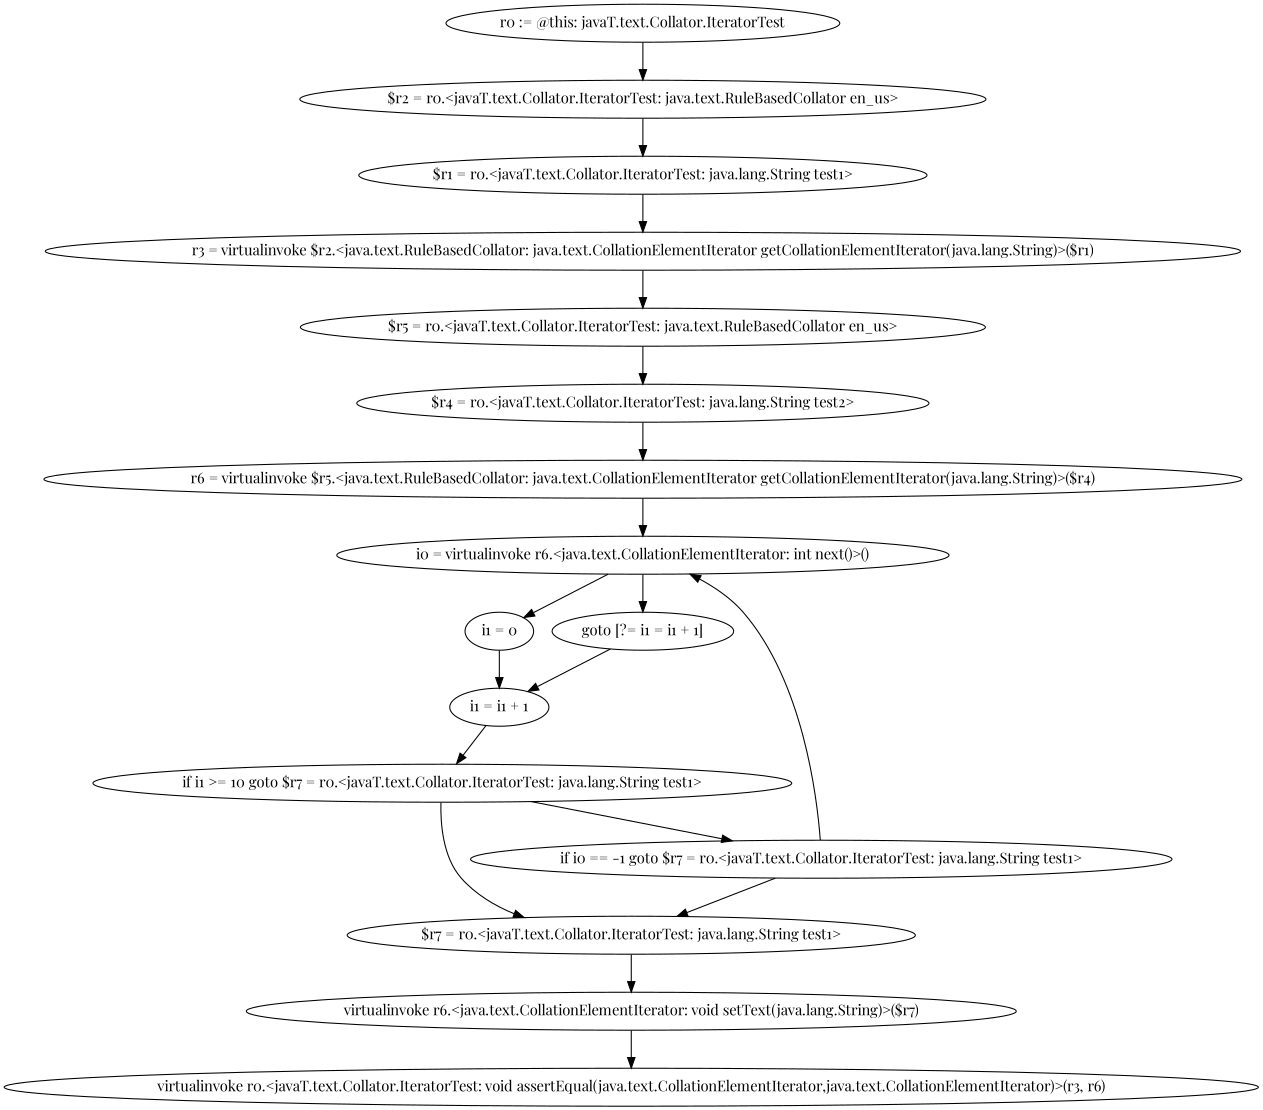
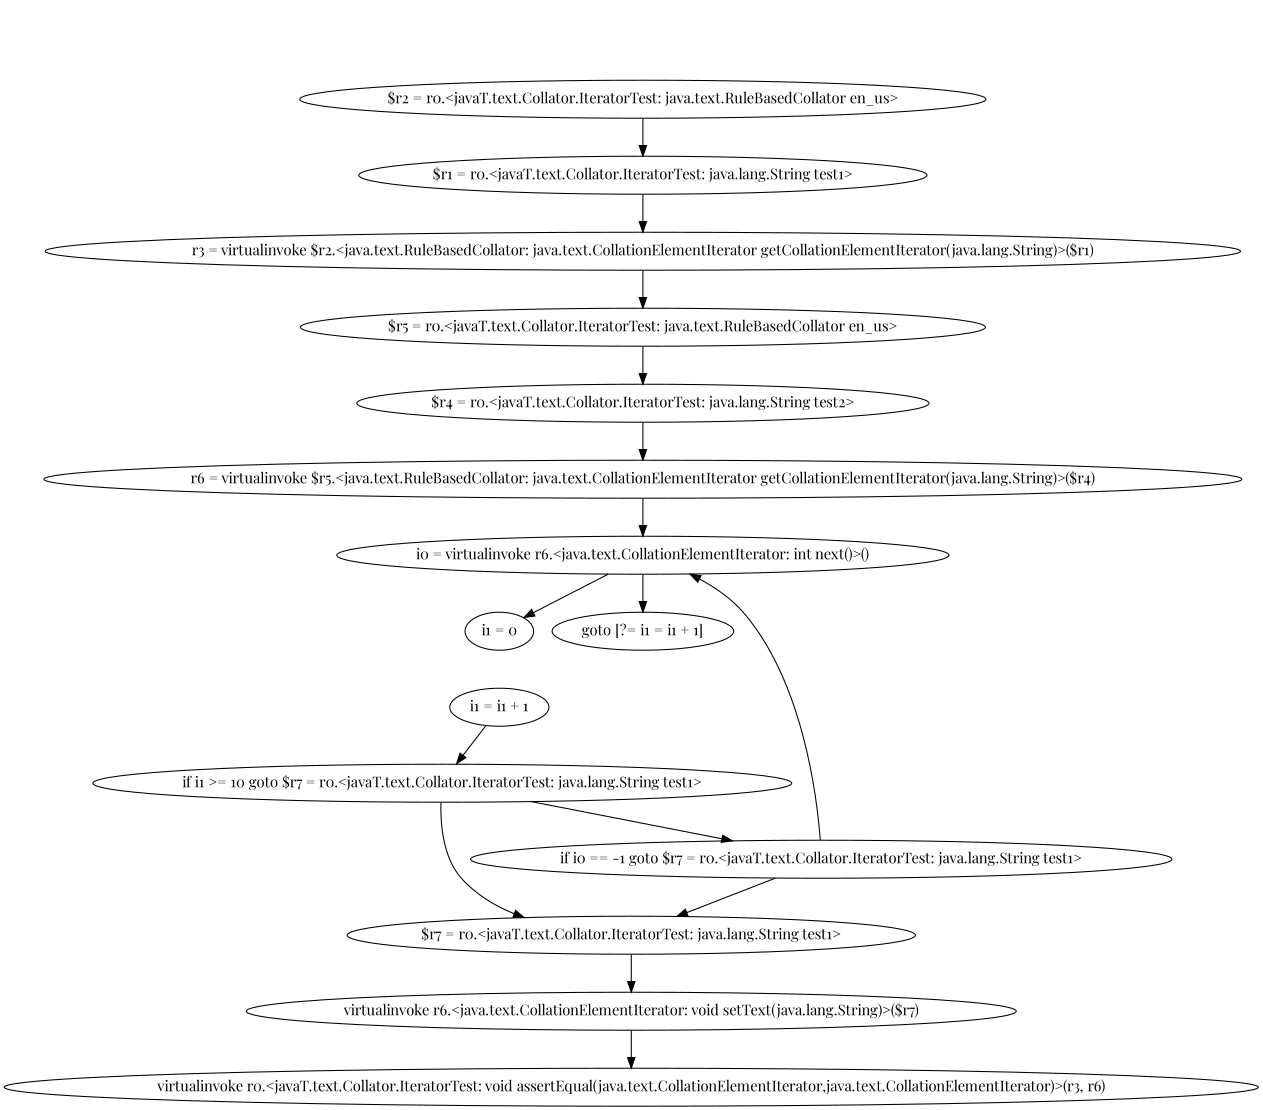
(643, 23) -> none
(499, 664) -> none
(574, 668) -> none
